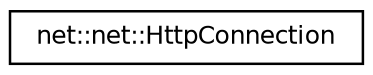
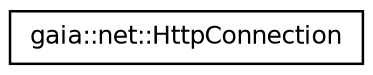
(186, 38) -> (186, 38)
